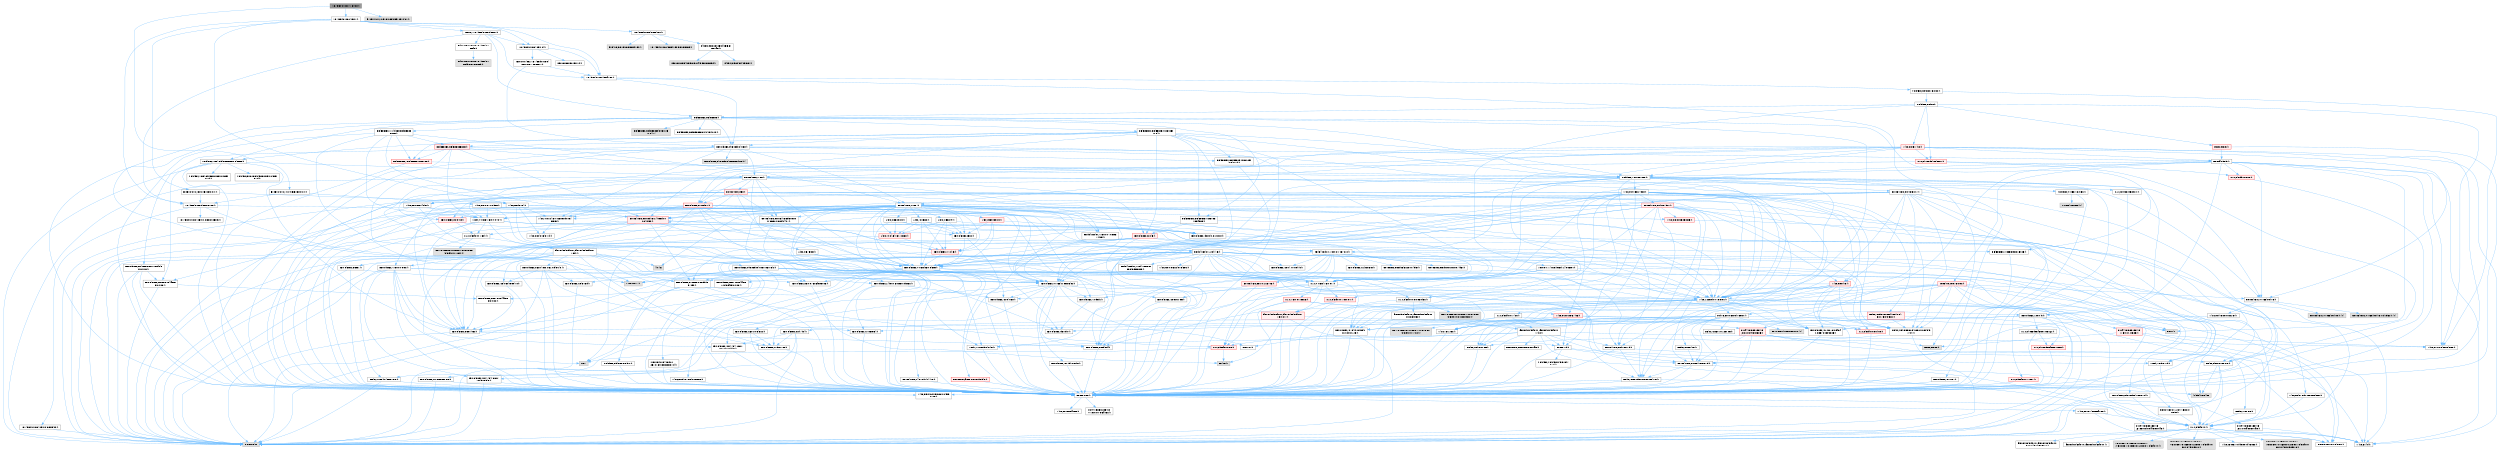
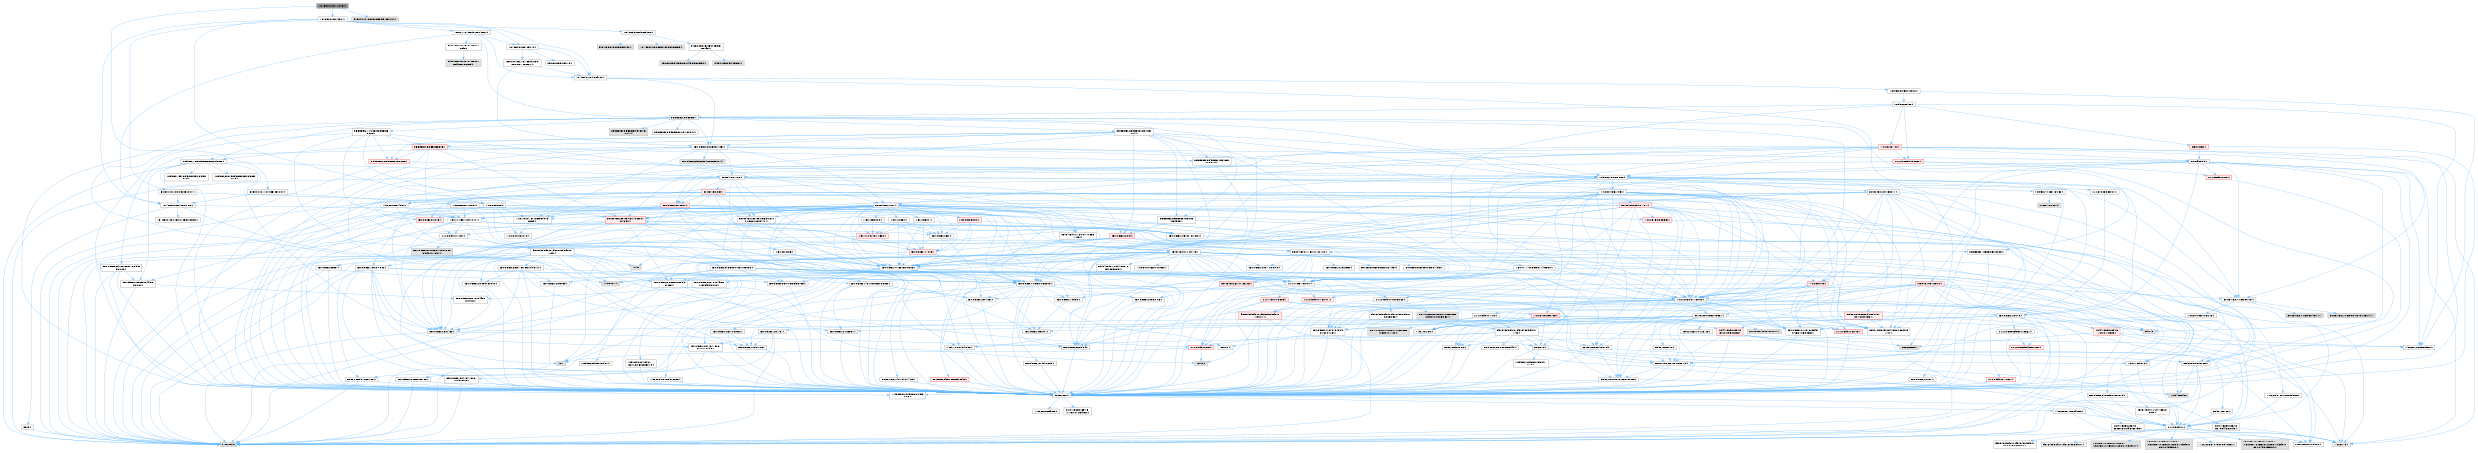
(40, 427) -> (28, 427)
